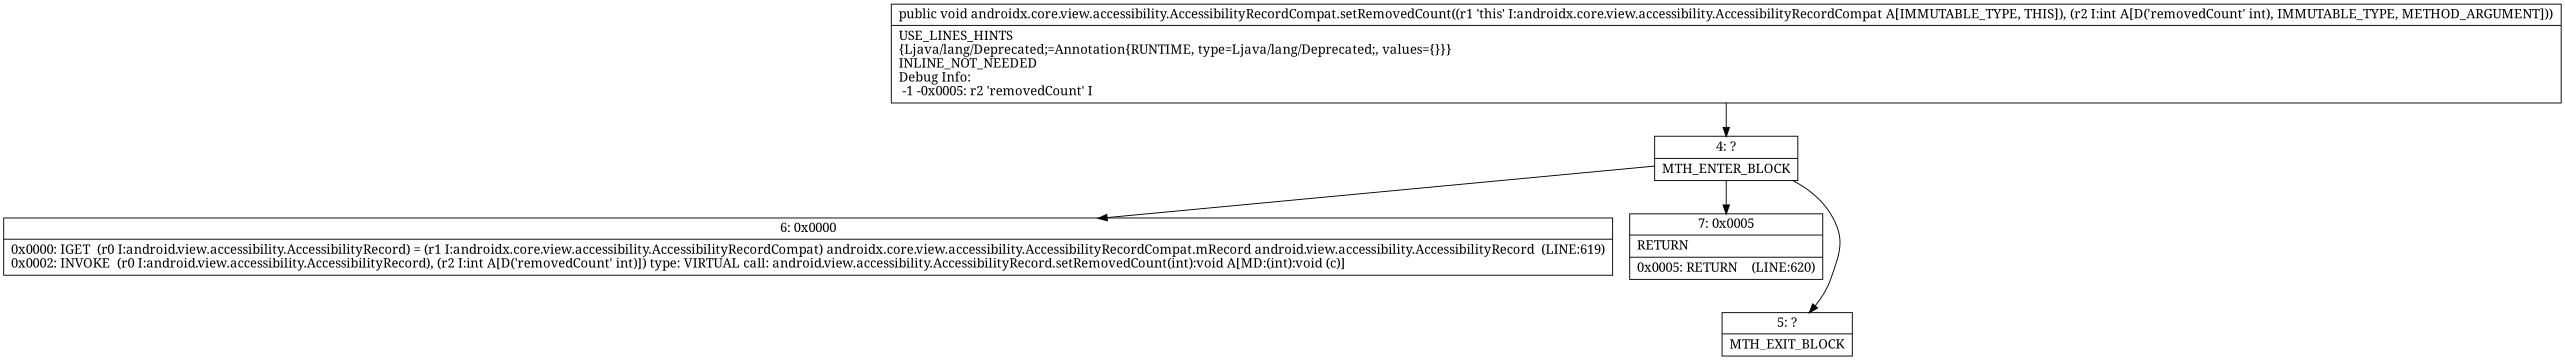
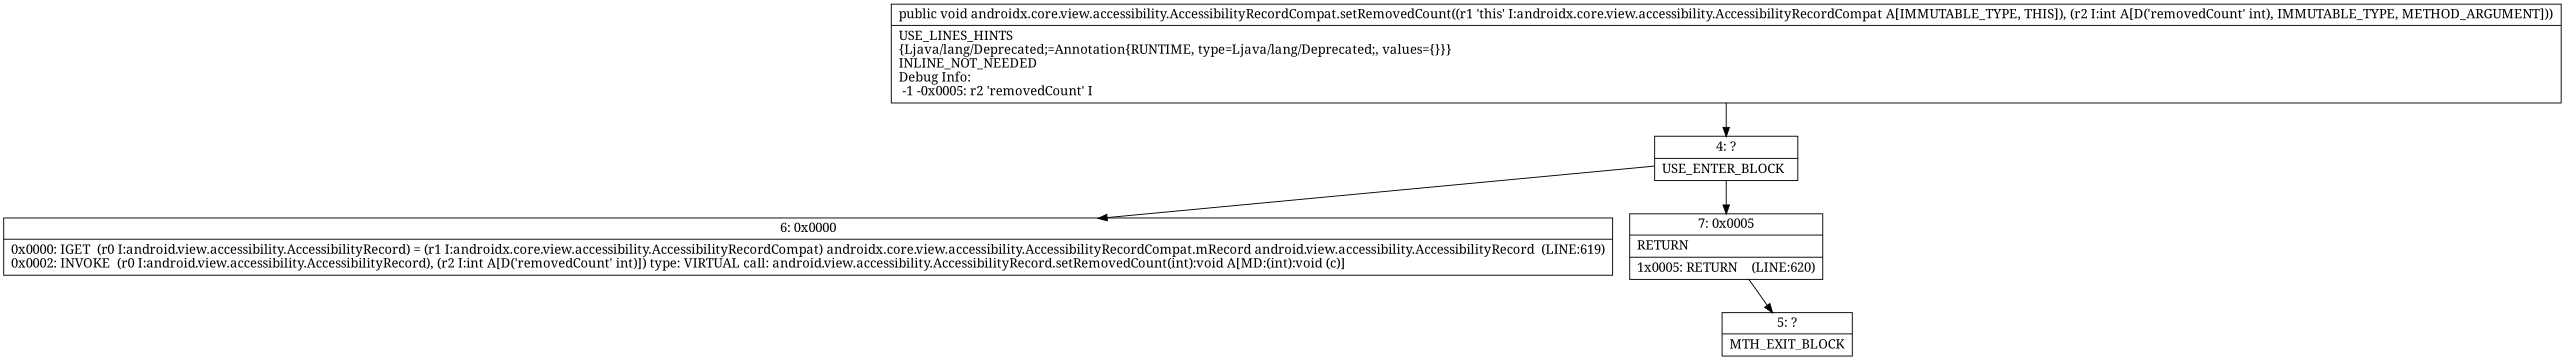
(1726, 169) -> (1723, 169)
(1839, 236) -> (1758, 292)
(1726, 268) -> (1726, 268)
